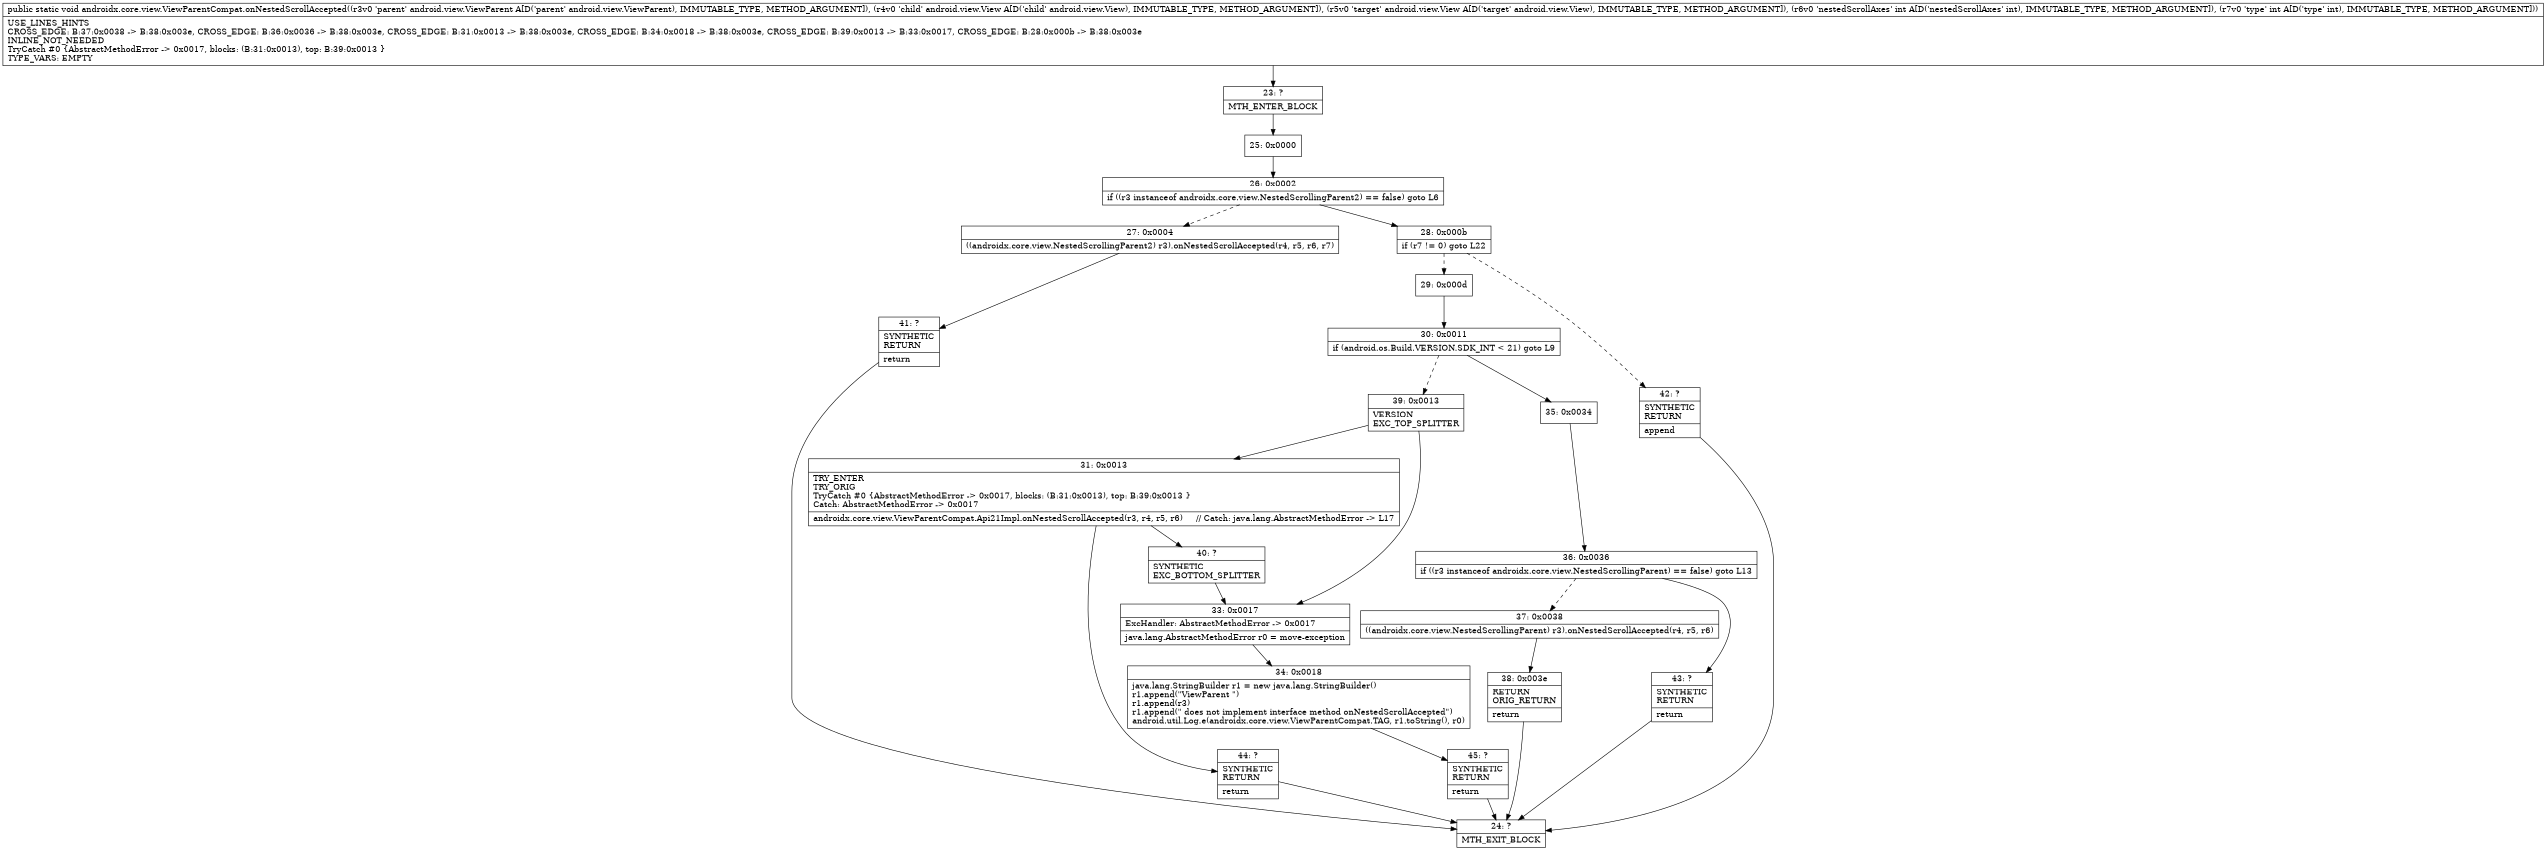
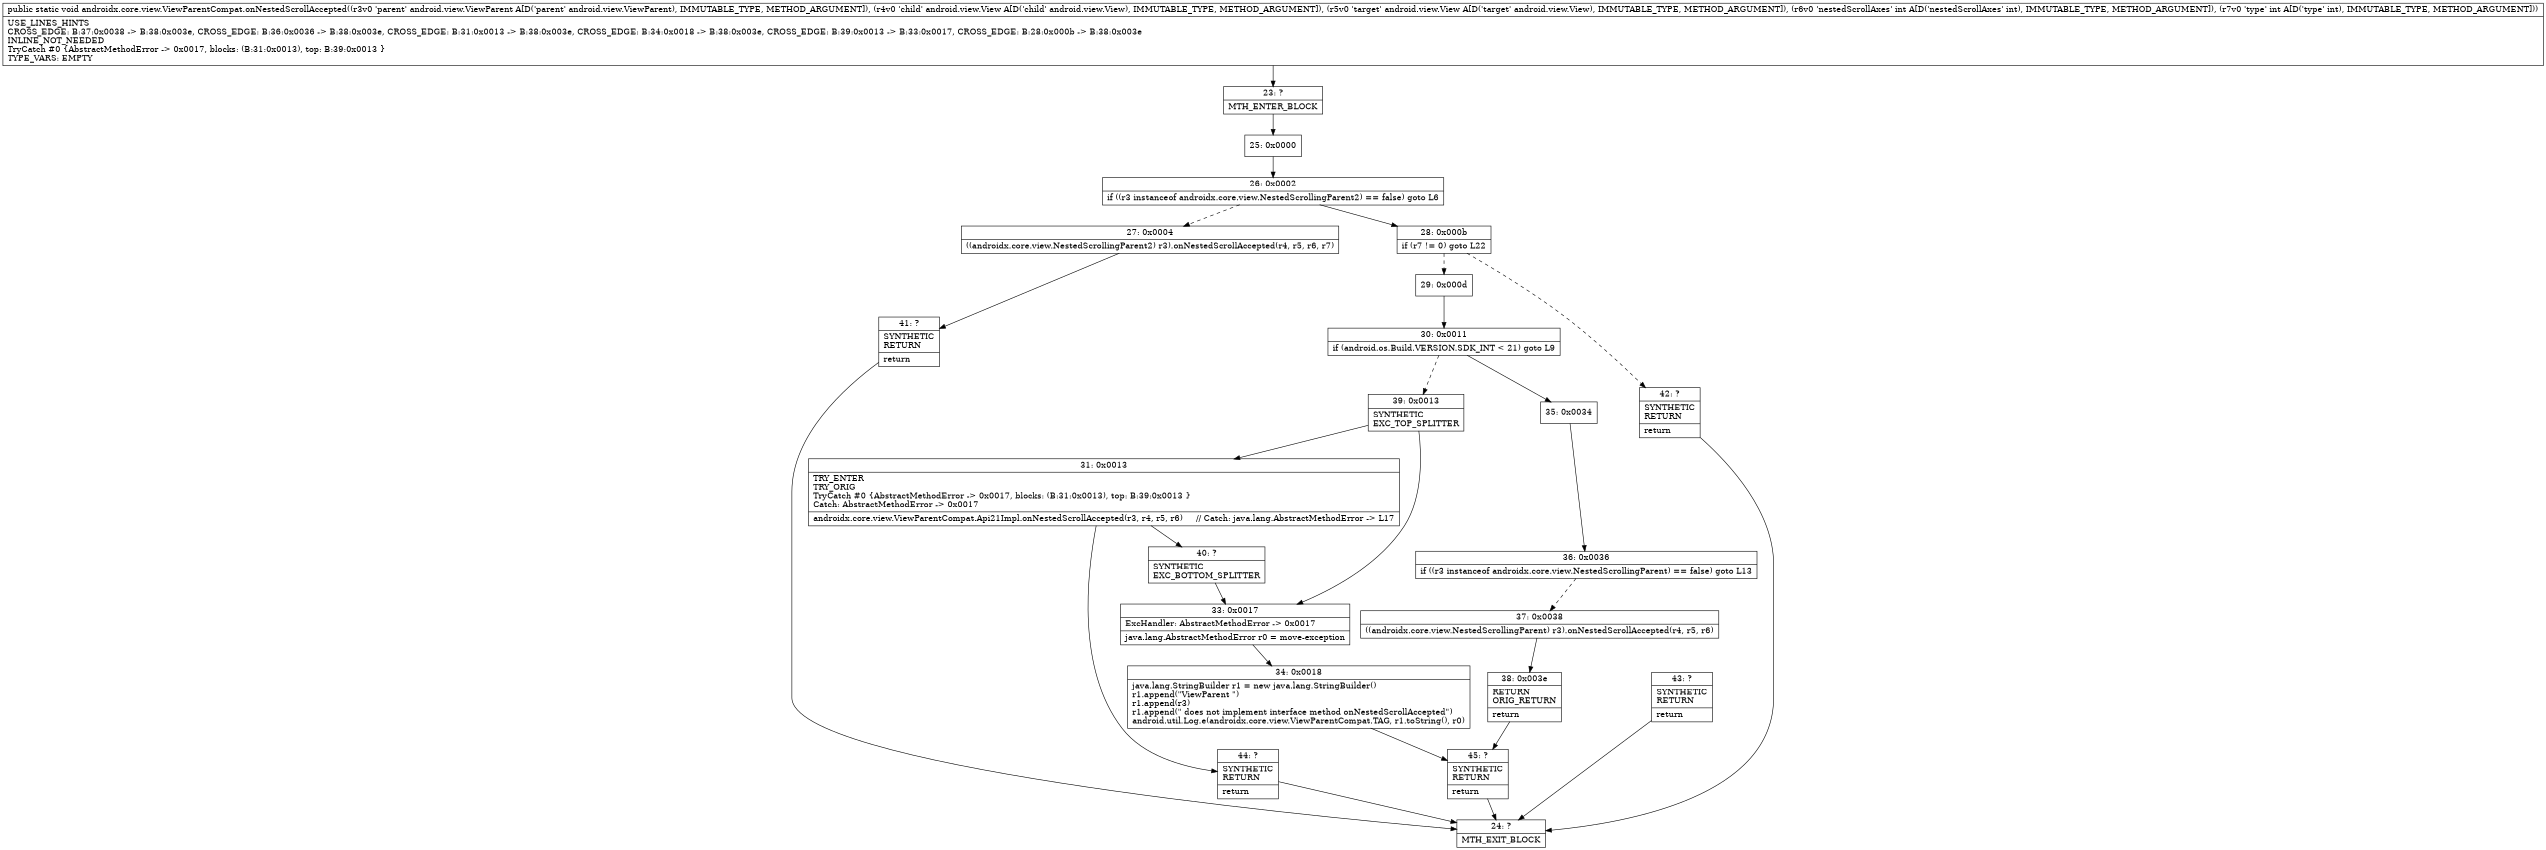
(1393, 415) -> (1399, 415)
(1660, 430) -> (1658, 430)
(1725, 605) -> none
(1519, 769) -> (1503, 733)
